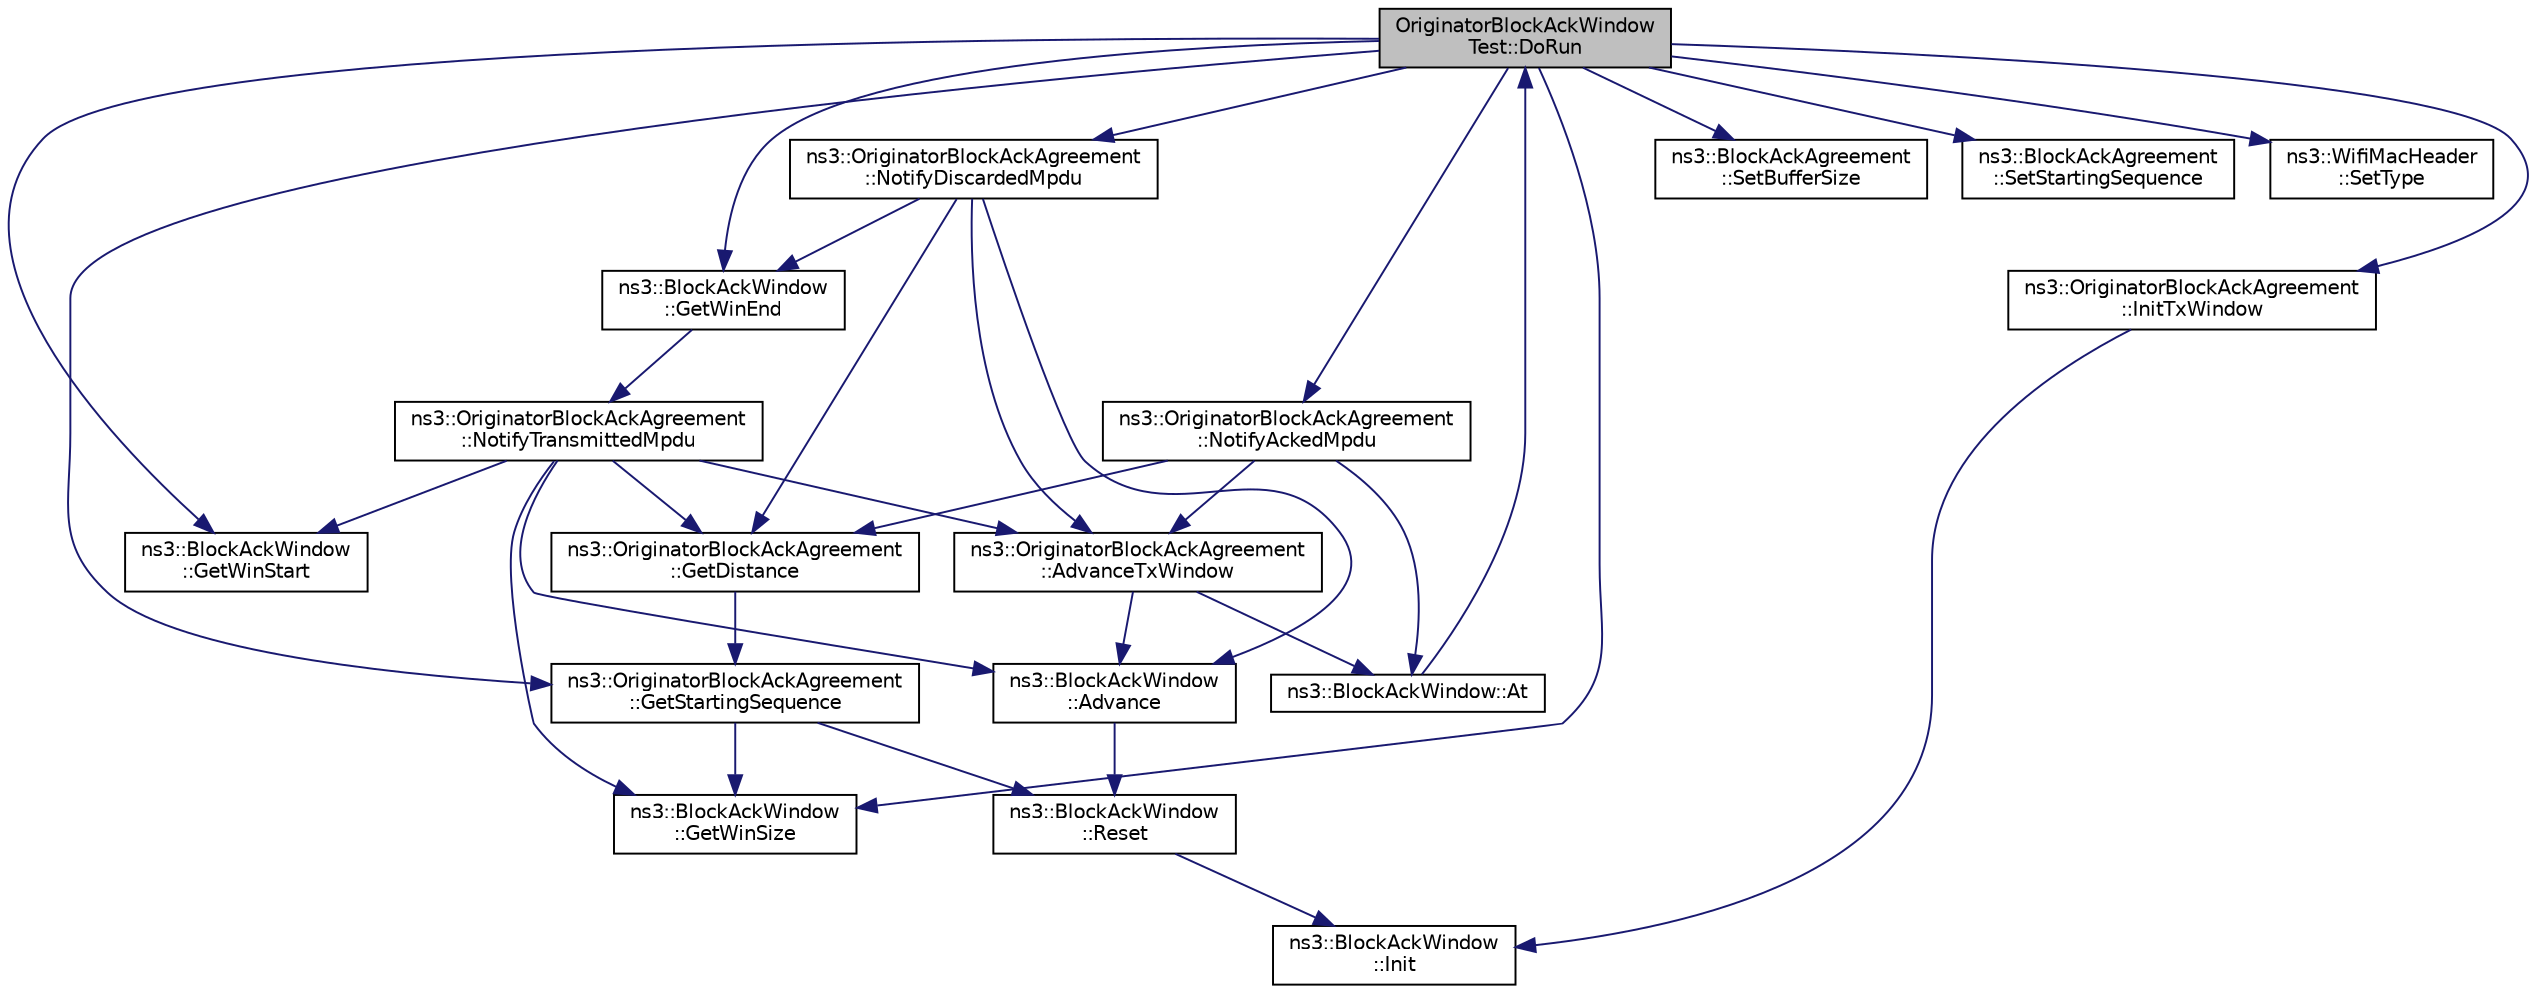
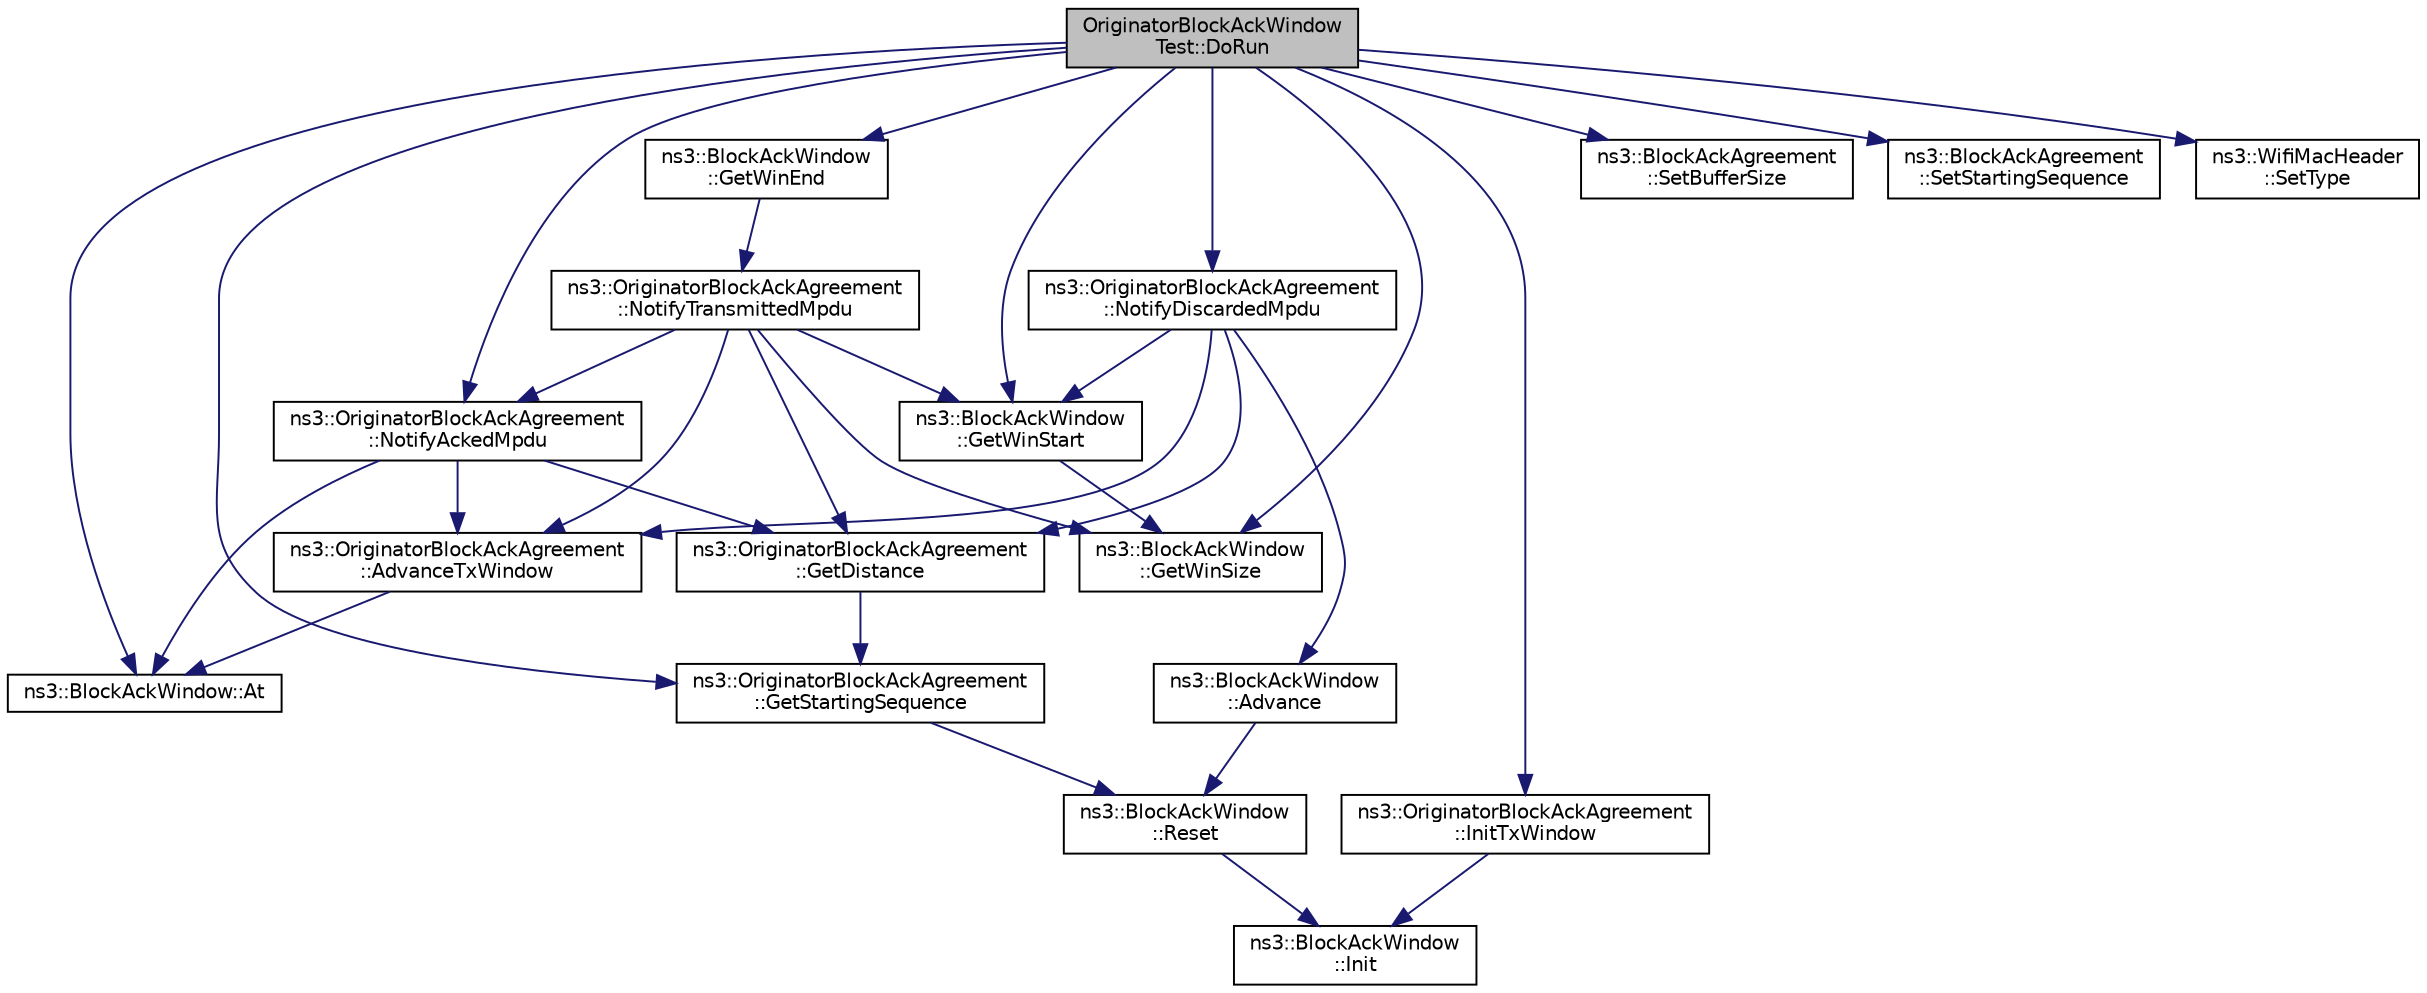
(857, 230) -> (1125, 360)
(1525, 394) -> (353, 120)
(1128, 618) -> none
(682, 620) -> (605, 362)
(735, 749) -> (1113, 498)
